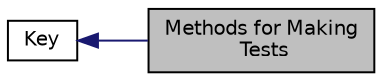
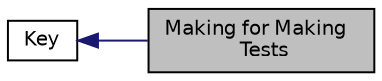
(261, 41) -> (261, 41)
